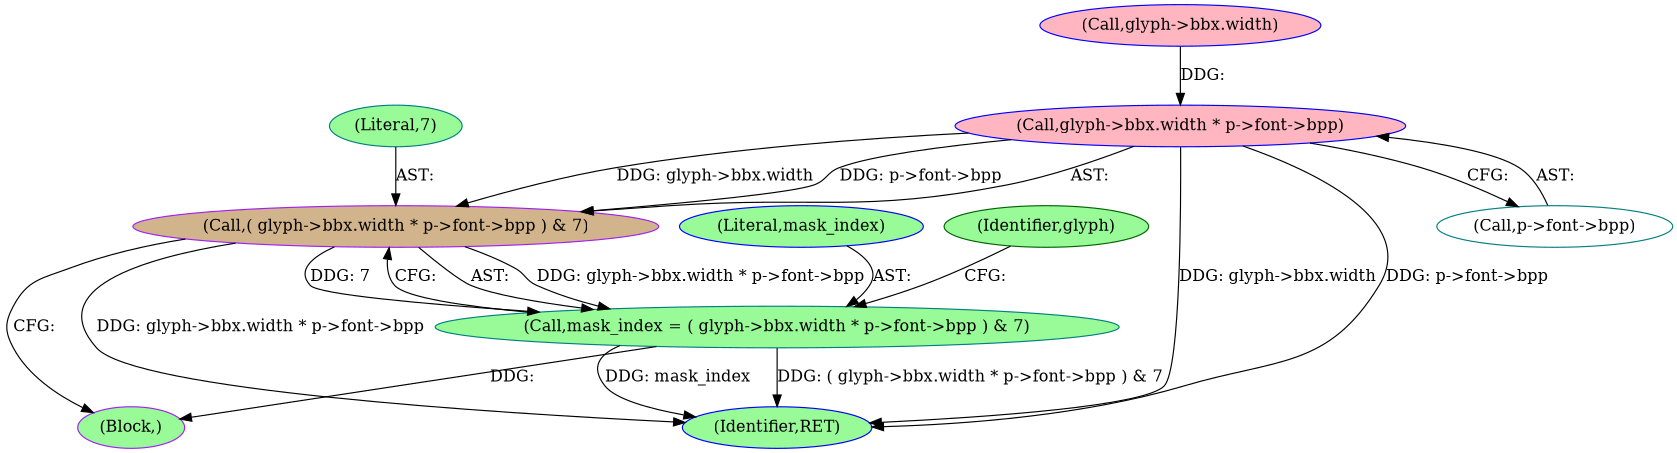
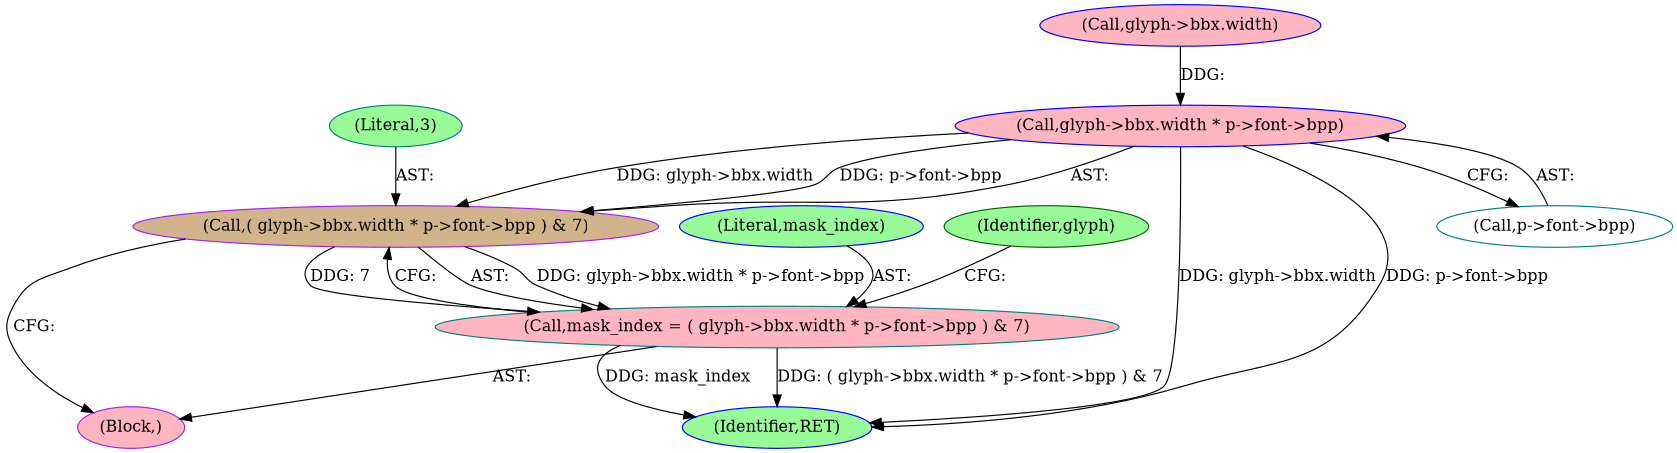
(396, 126) -> (396, 126)
(777, 327) -> (777, 327)
(515, 377) -> (515, 377)
(275, 391) -> none
(131, 428) -> (131, 428)
